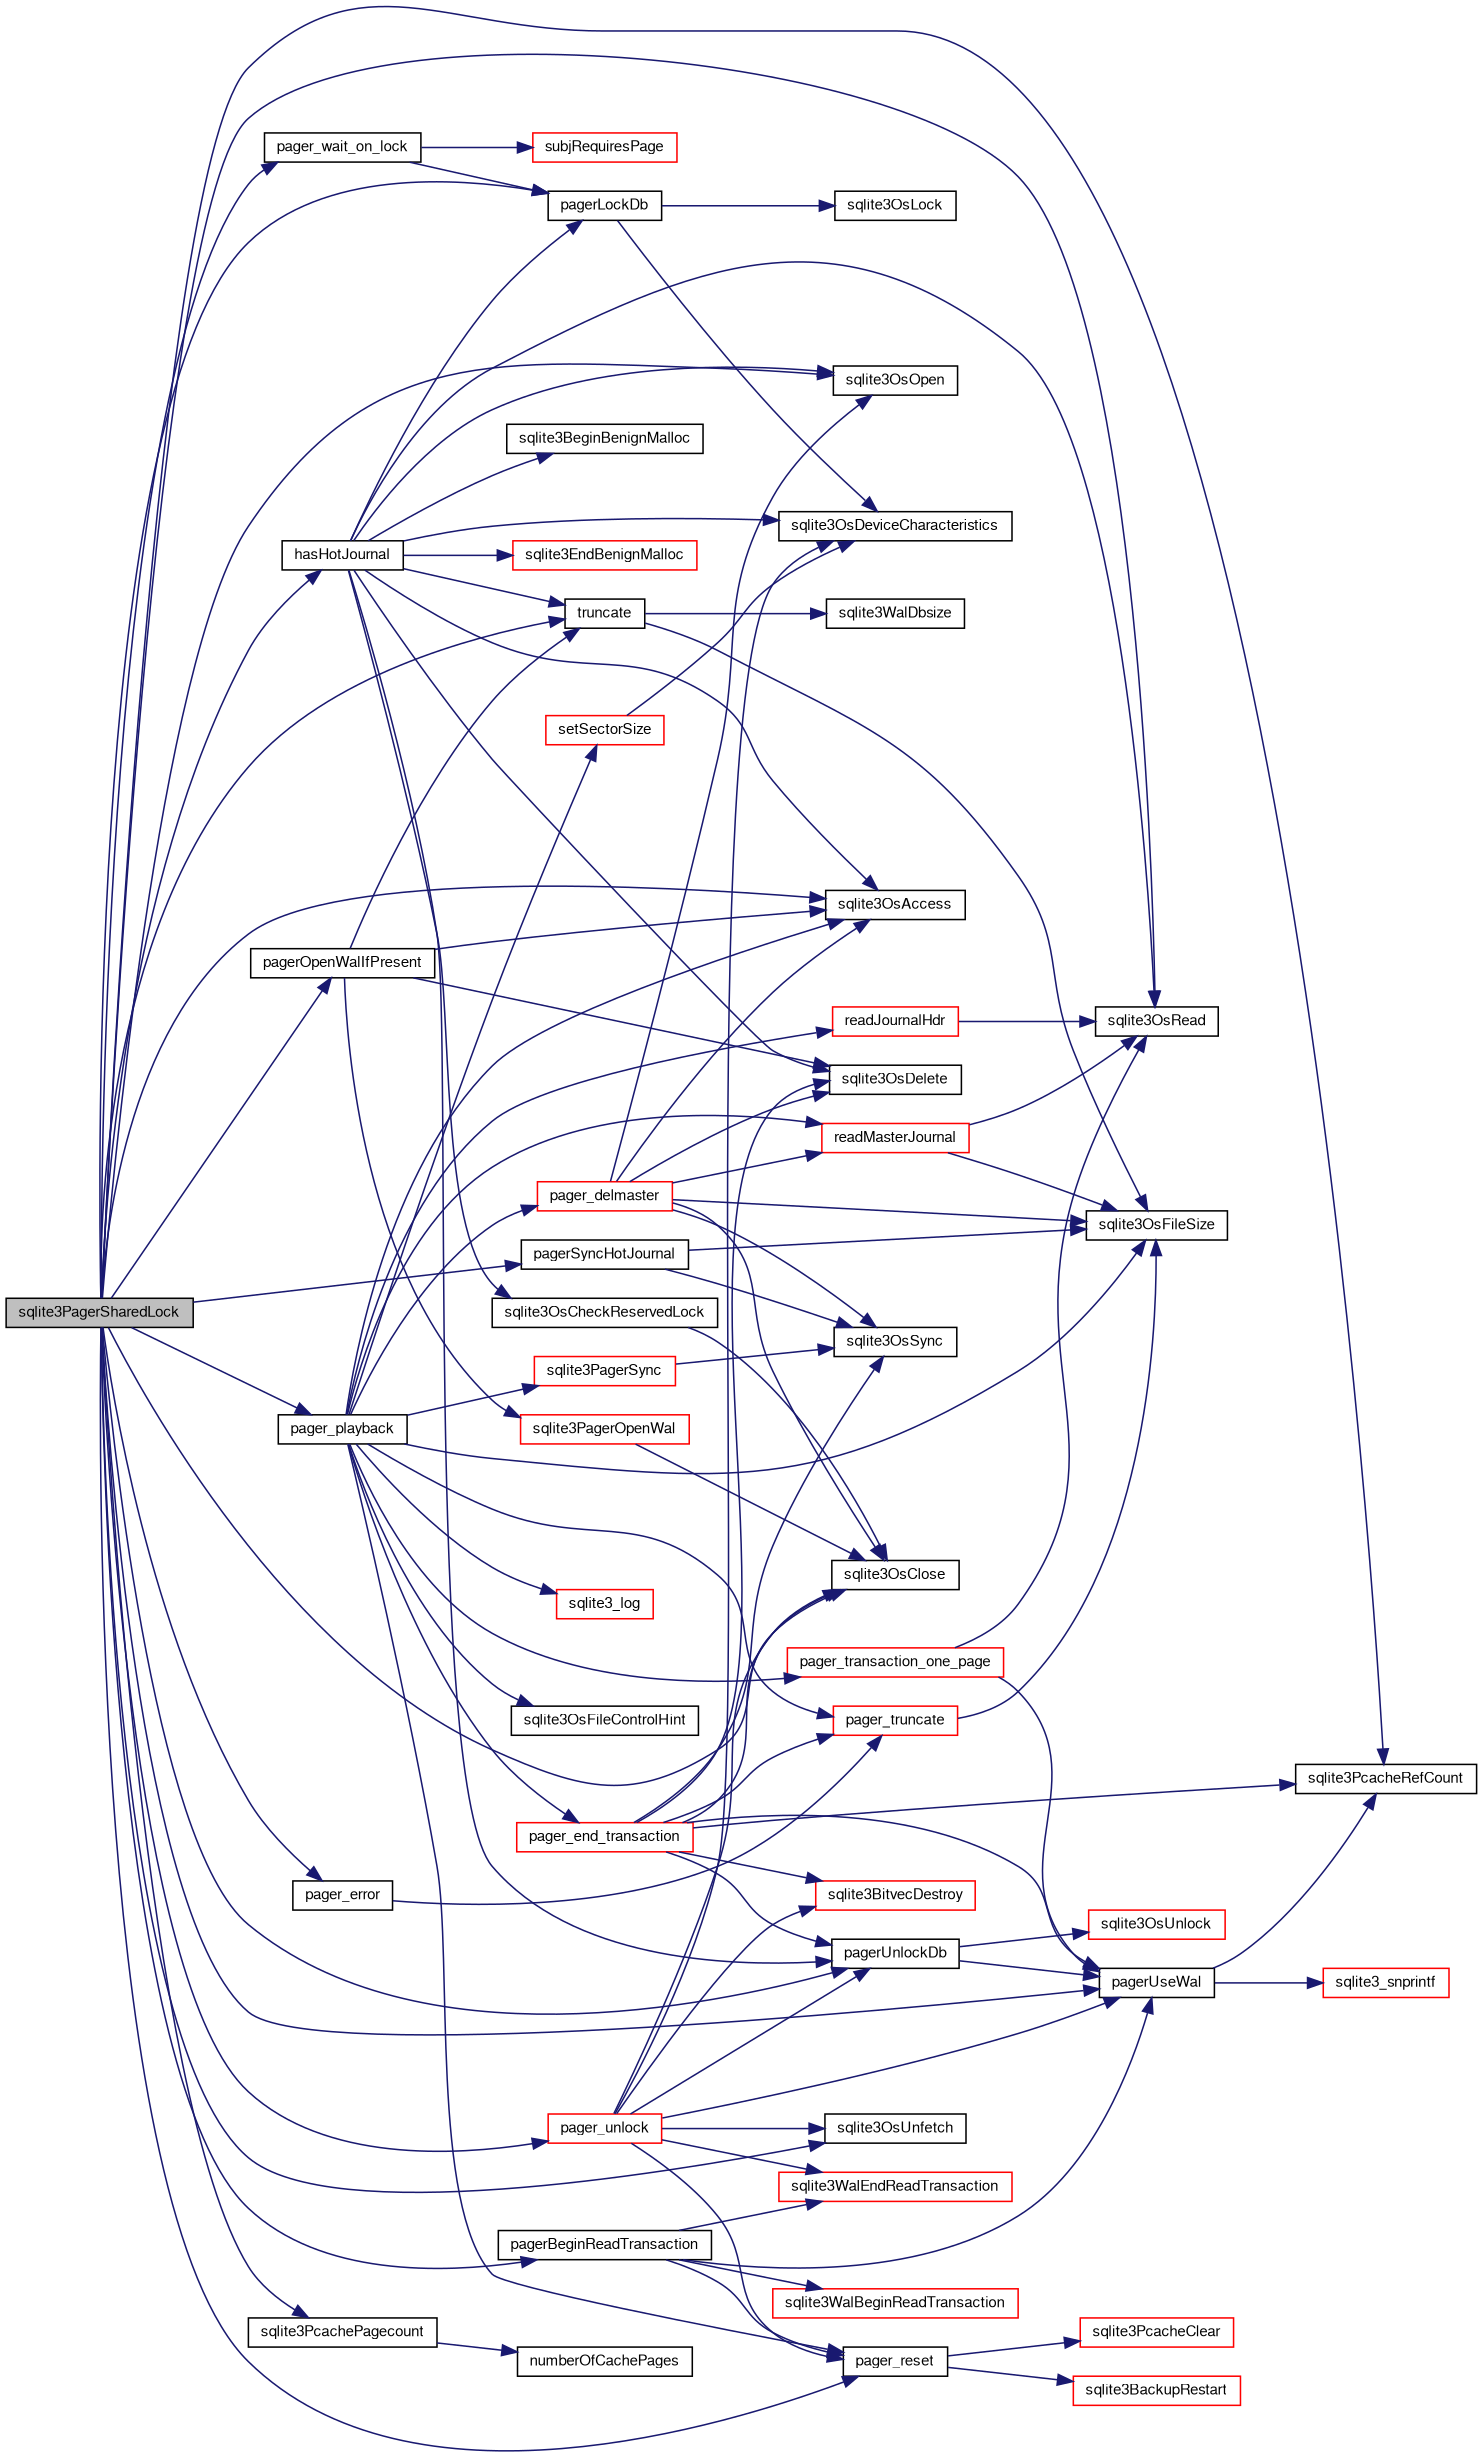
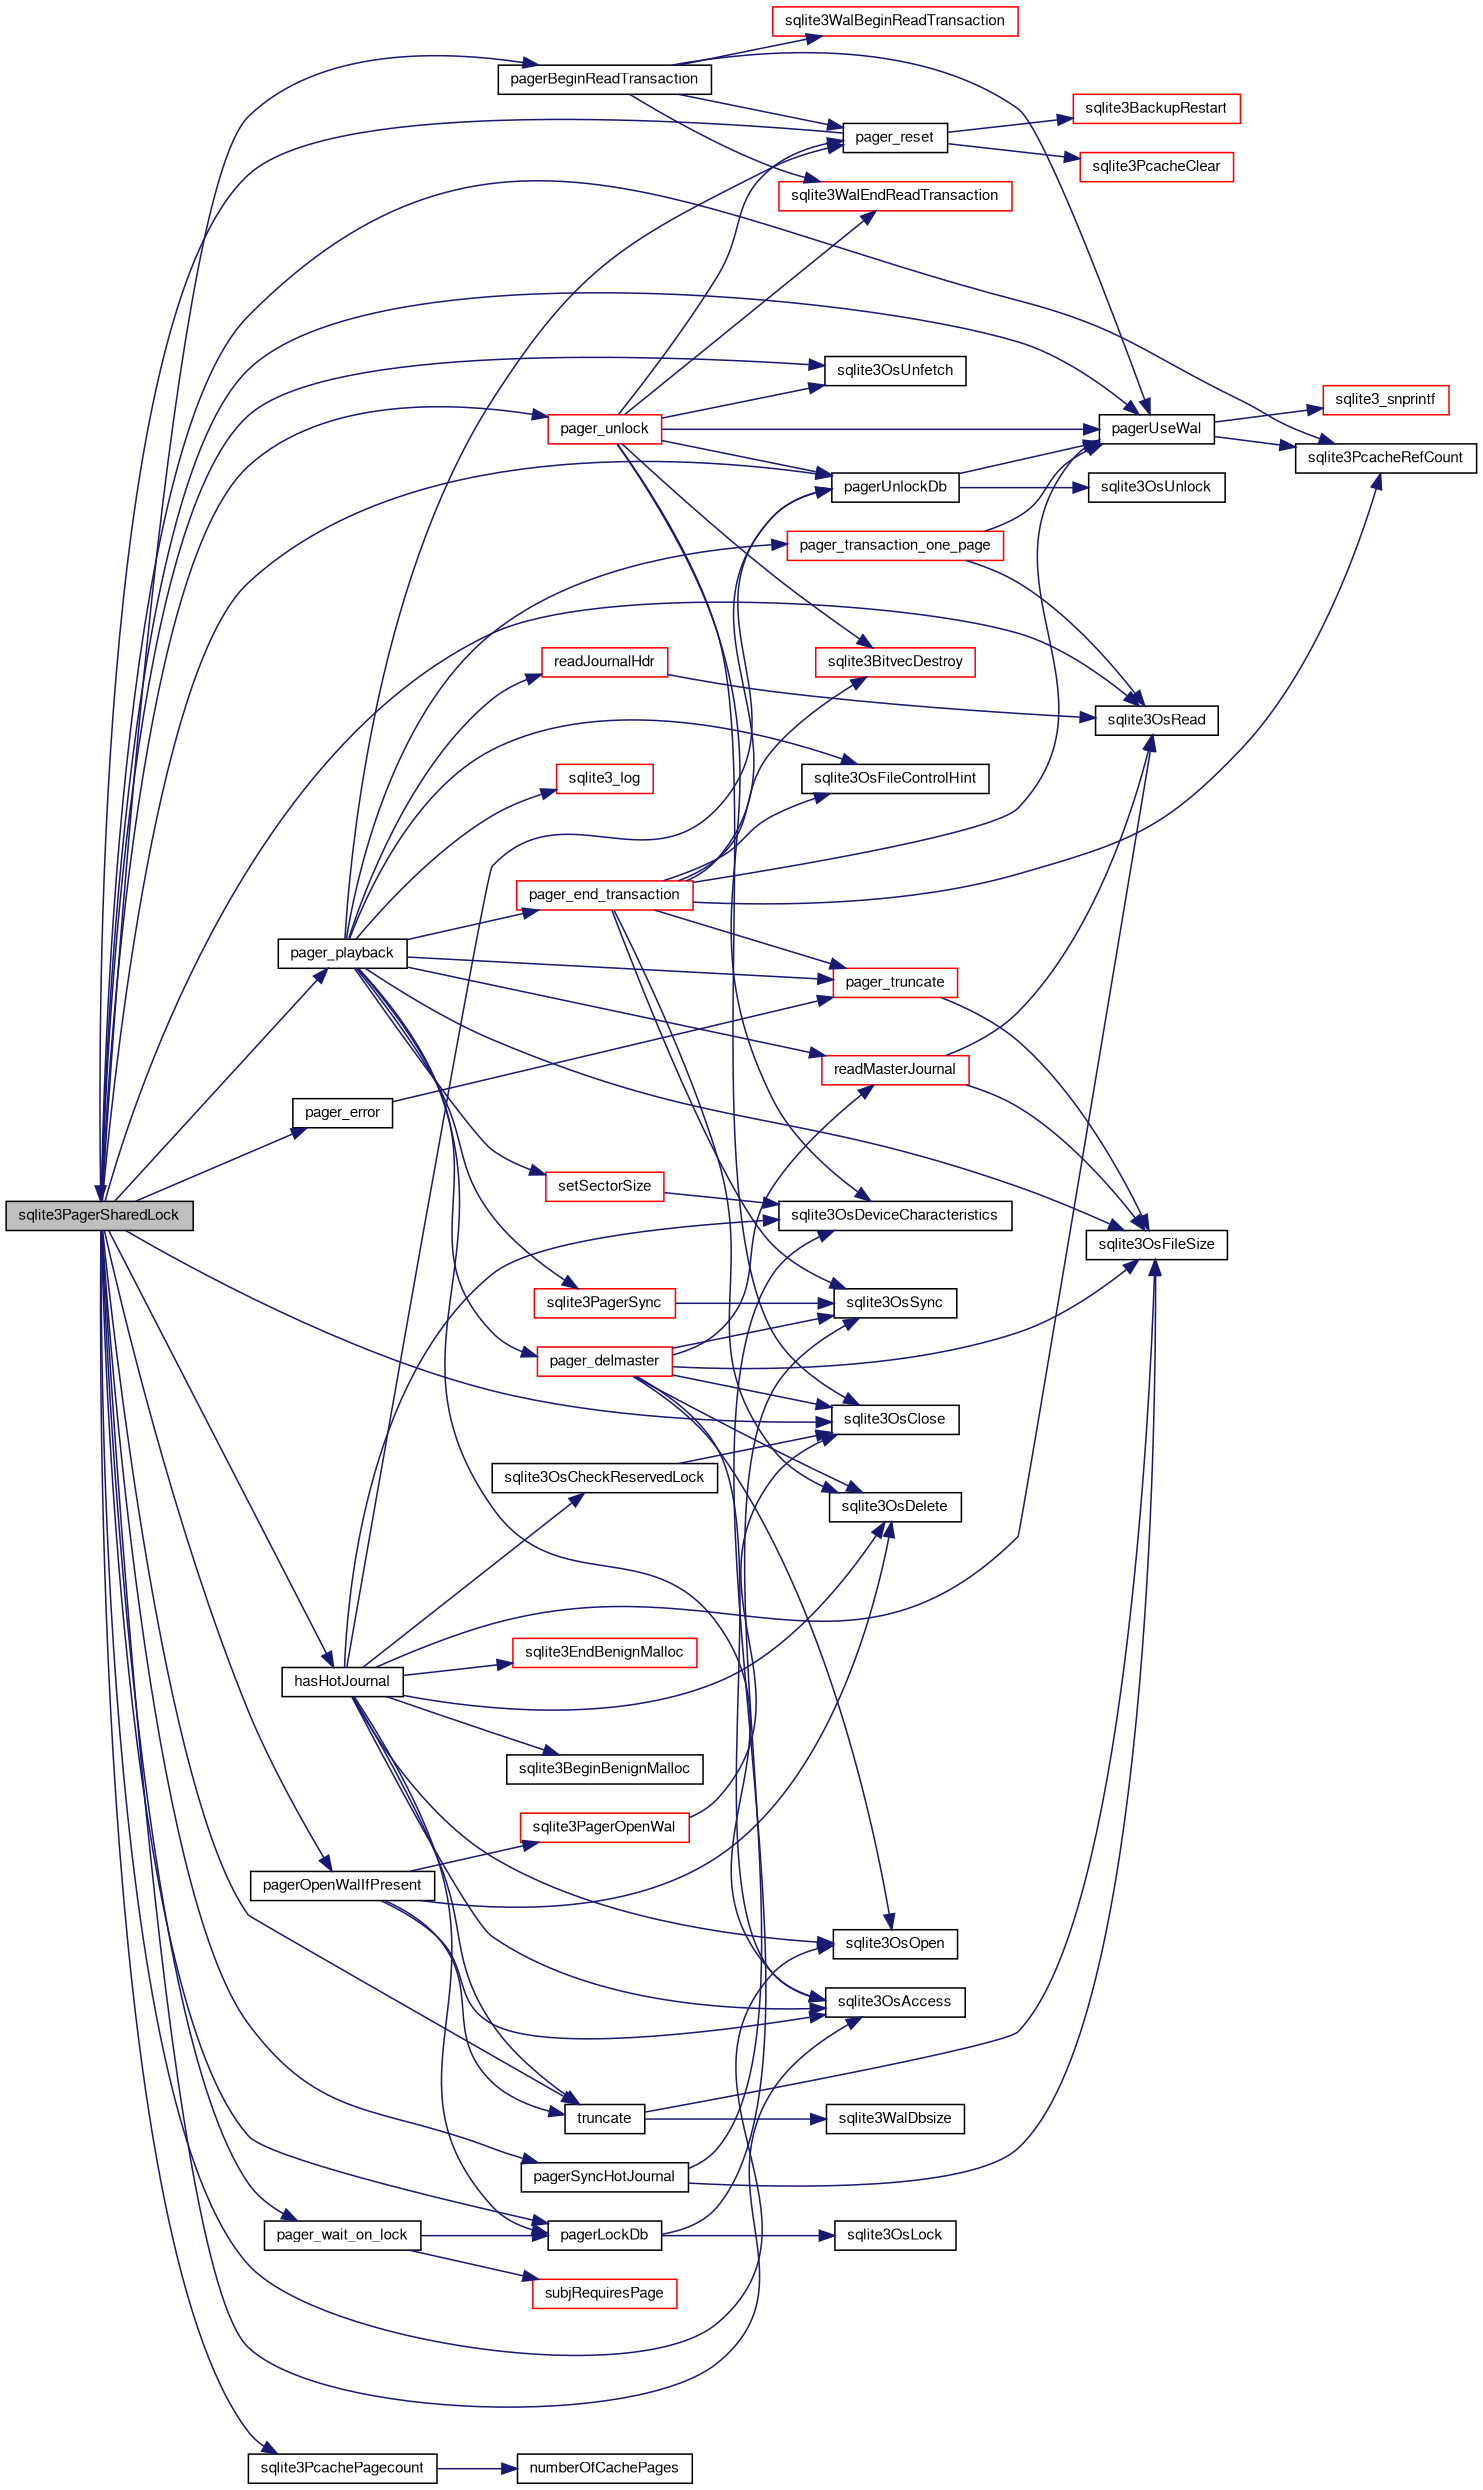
(746, 1734) -> (750, 832)
(1157, 1925) -> (1157, 488)
(163, 2165) -> (161, 370)
